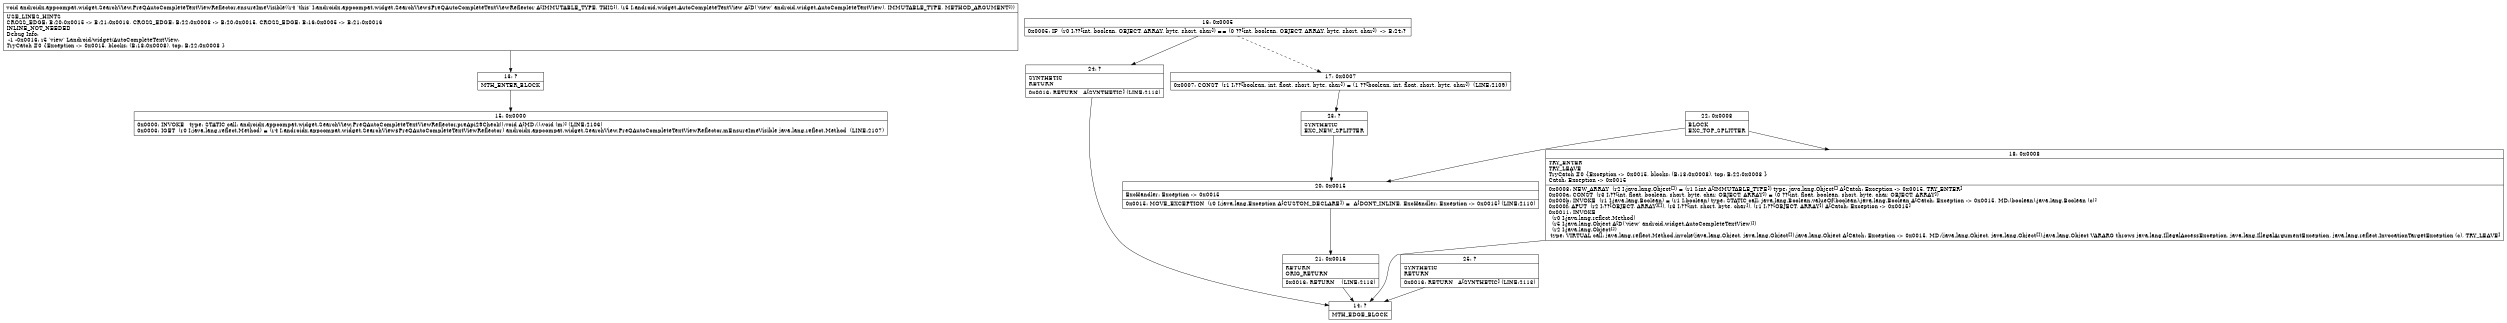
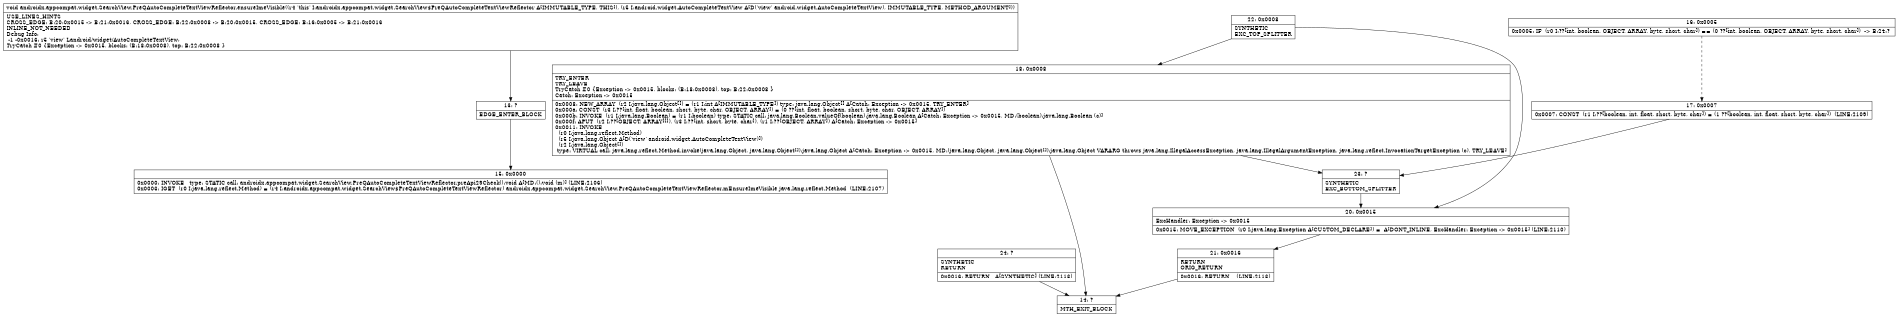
(1167, 50) -> none
(511, 85) -> (511, 115)
(1698, 125) -> (1252, 28)
(1334, 131) -> (1361, 189)
none -> (1280, 164)
(1470, 271) -> none
(1360, 315) -> (1087, 309)
